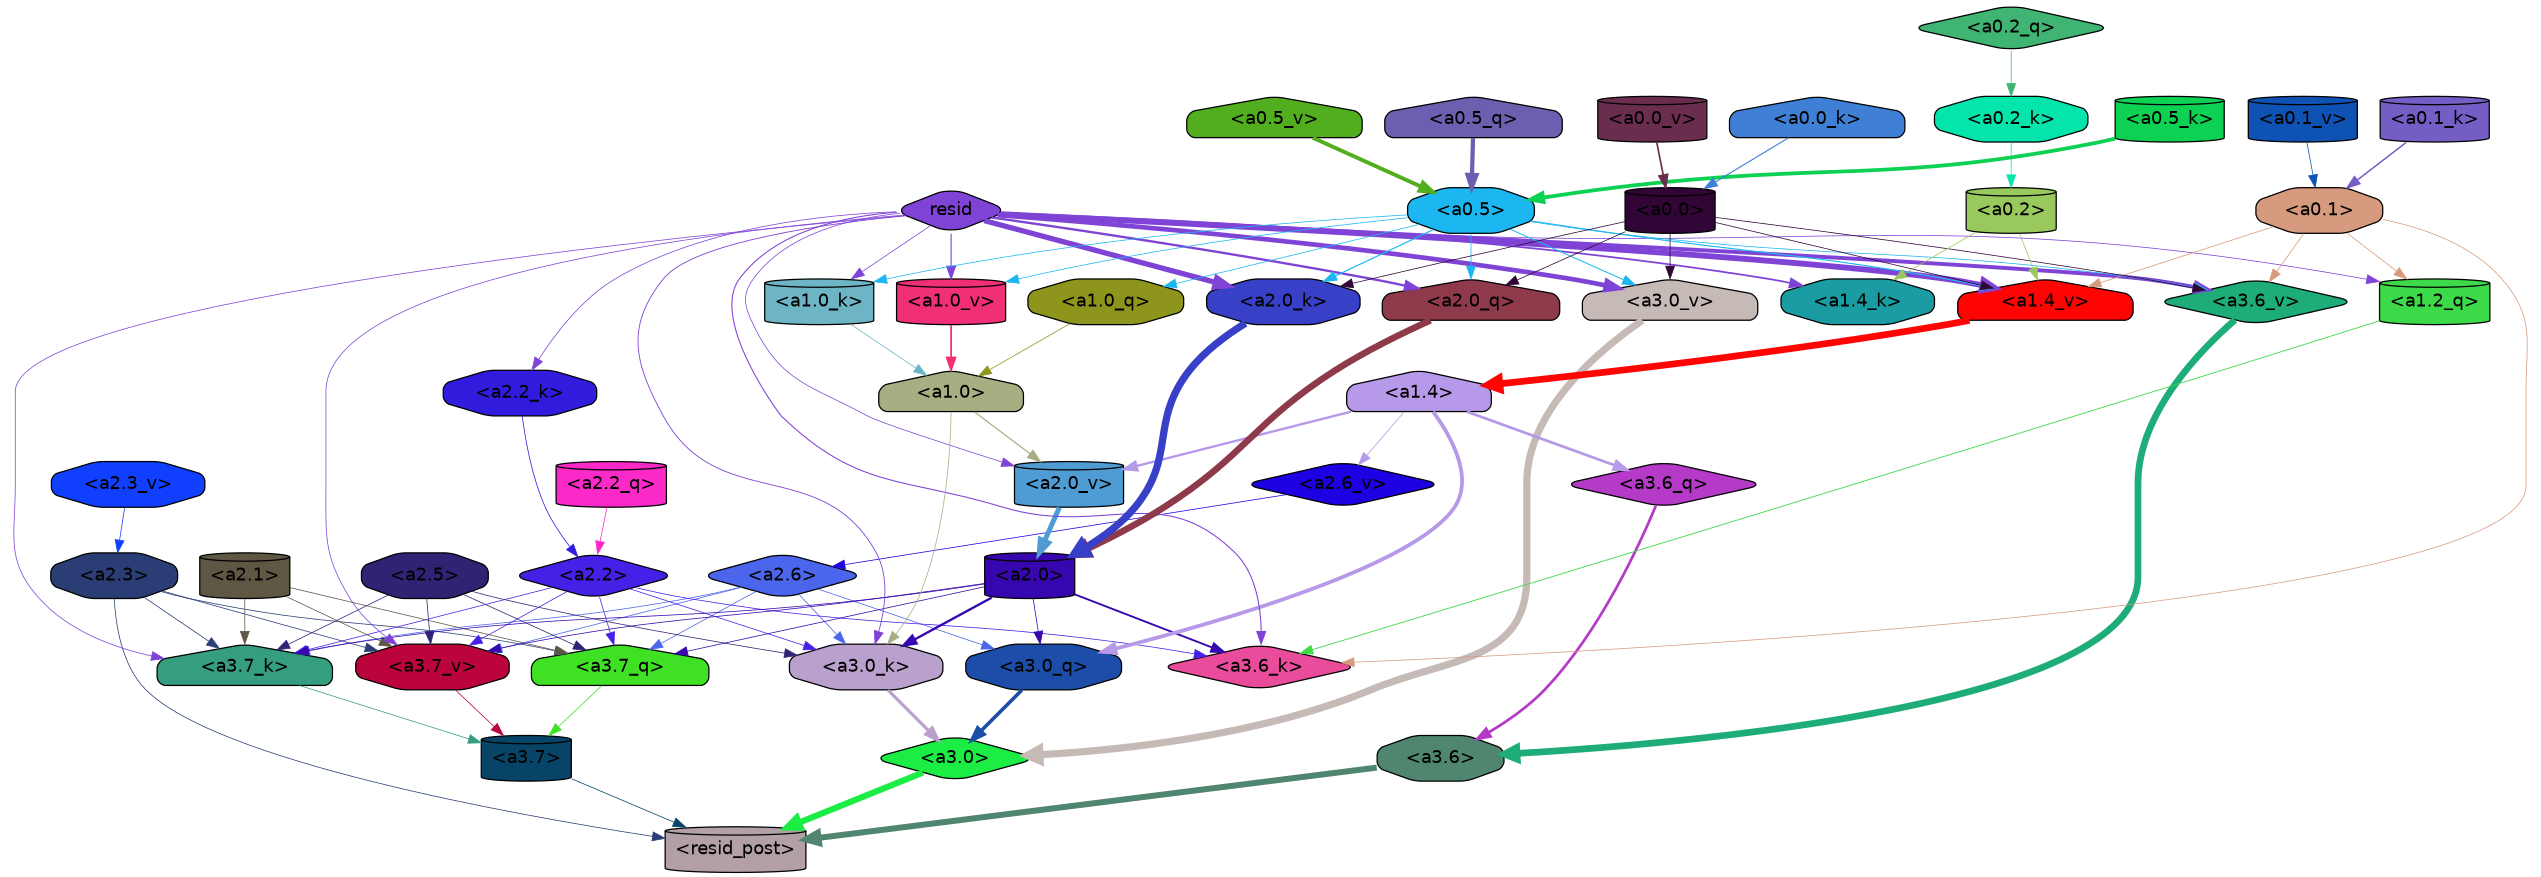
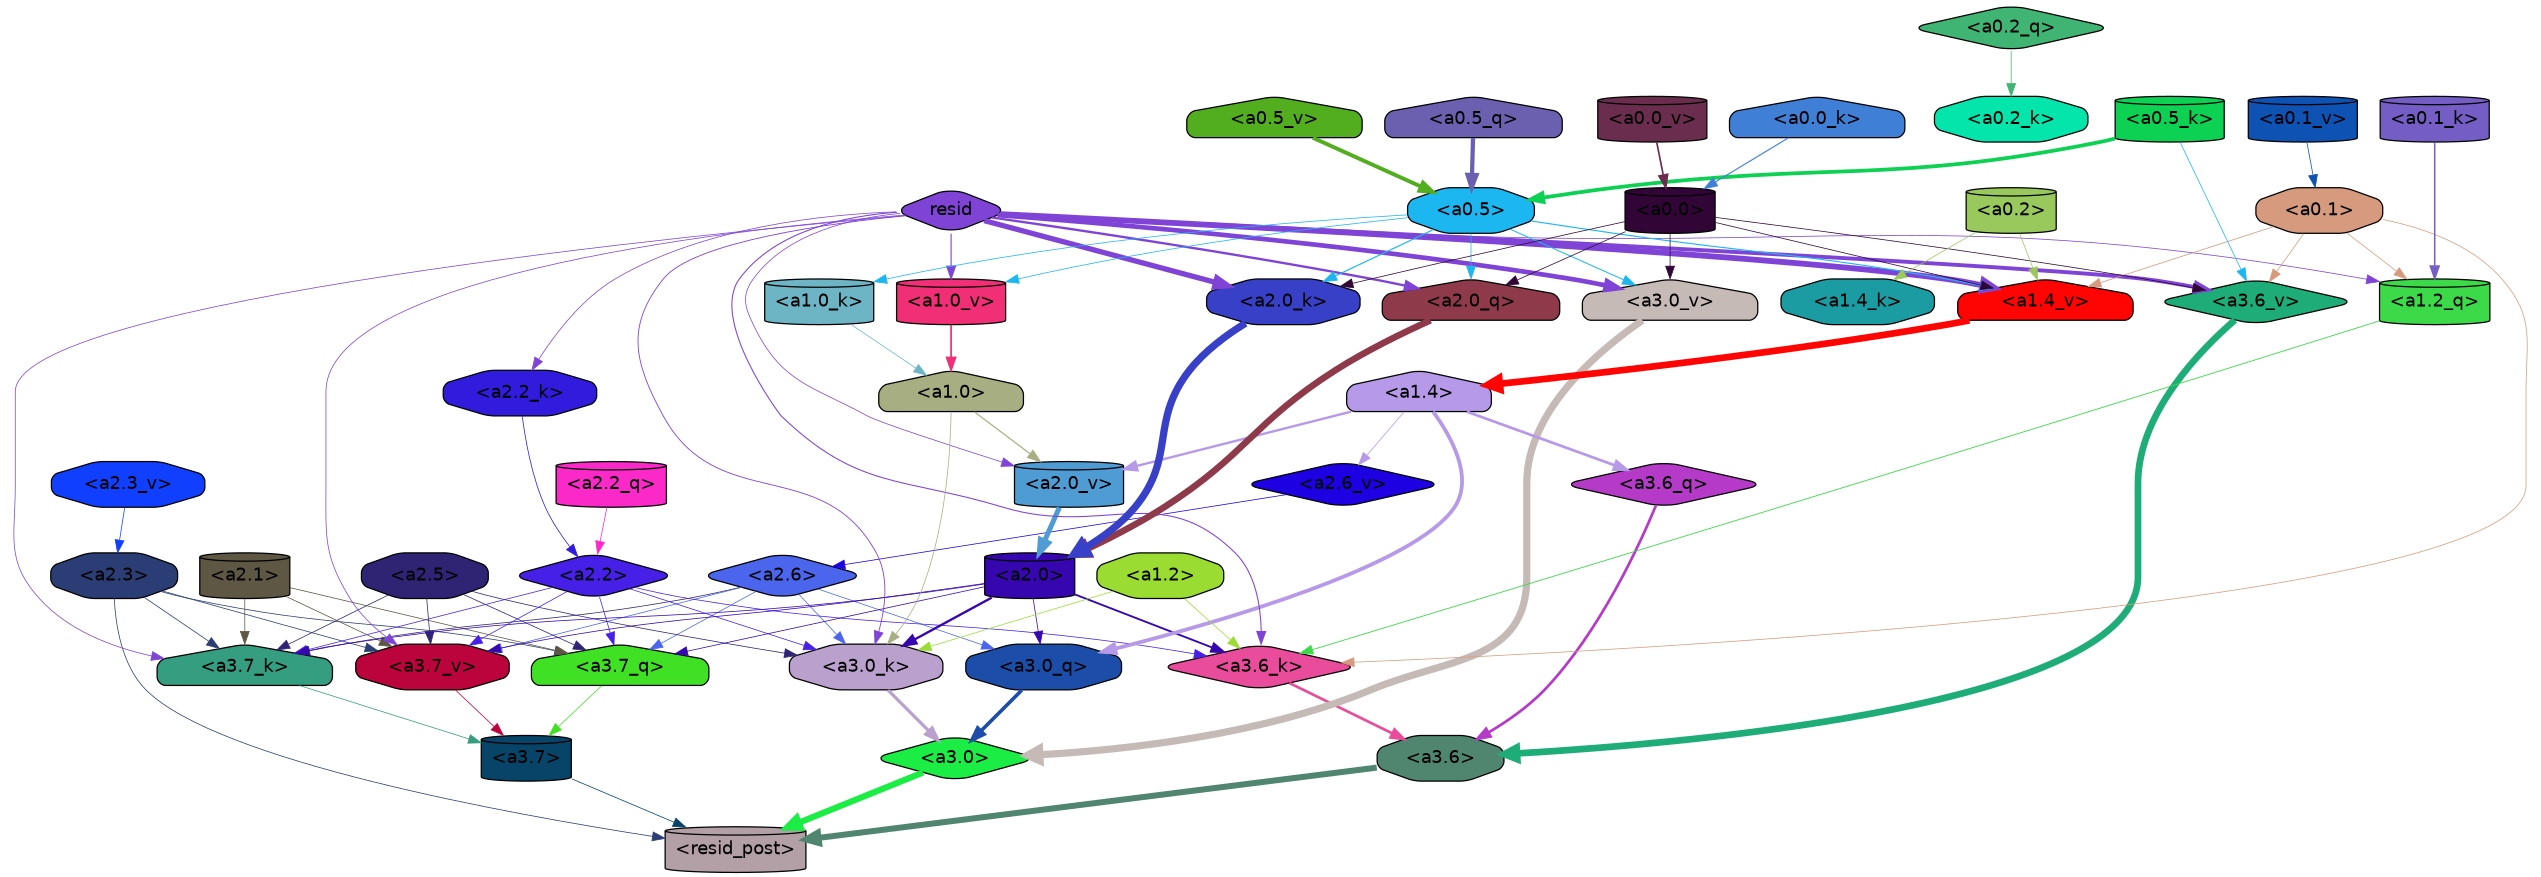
(2382, 161) -> (2435, 204)
(2011, 165) -> none
(1397, 236) -> none
(896, 249) -> none
(1862, 253) -> (2210, 206)
(1106, 302) -> none
none -> (1160, 576)
(623, 609) -> (623, 609)
none -> (1343, 710)
